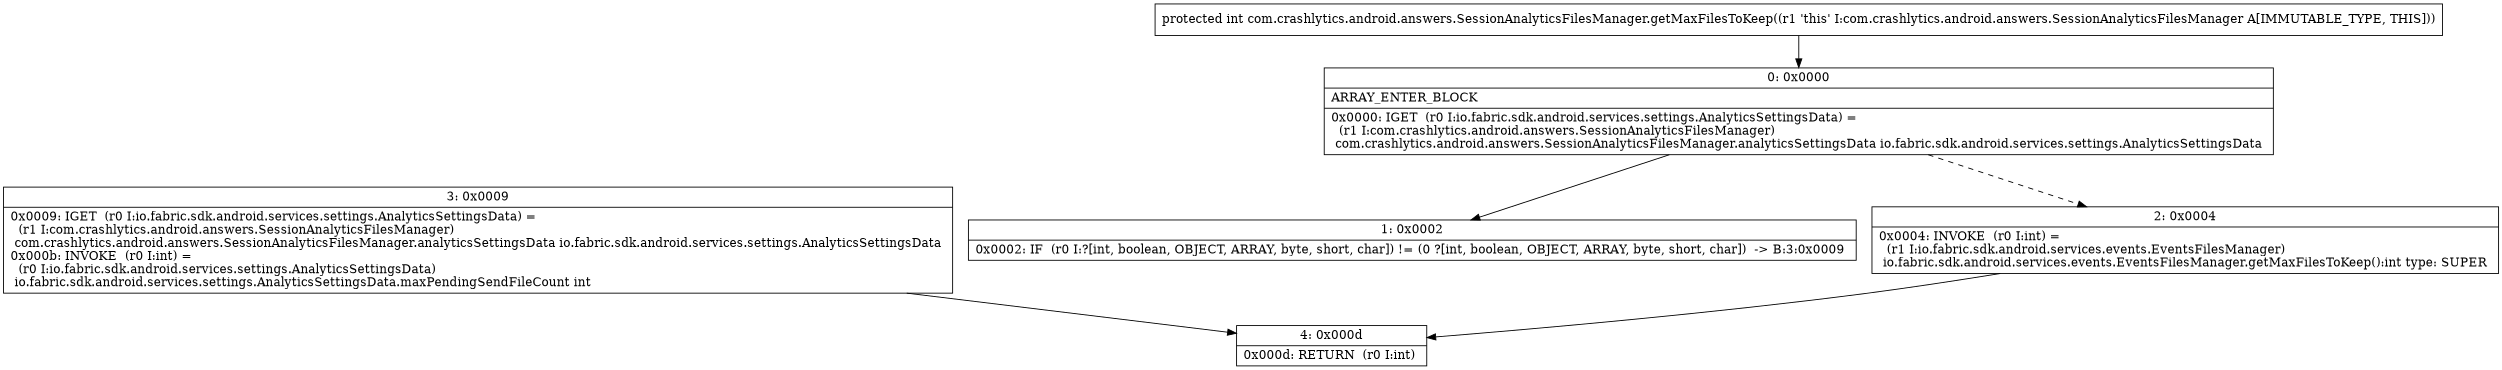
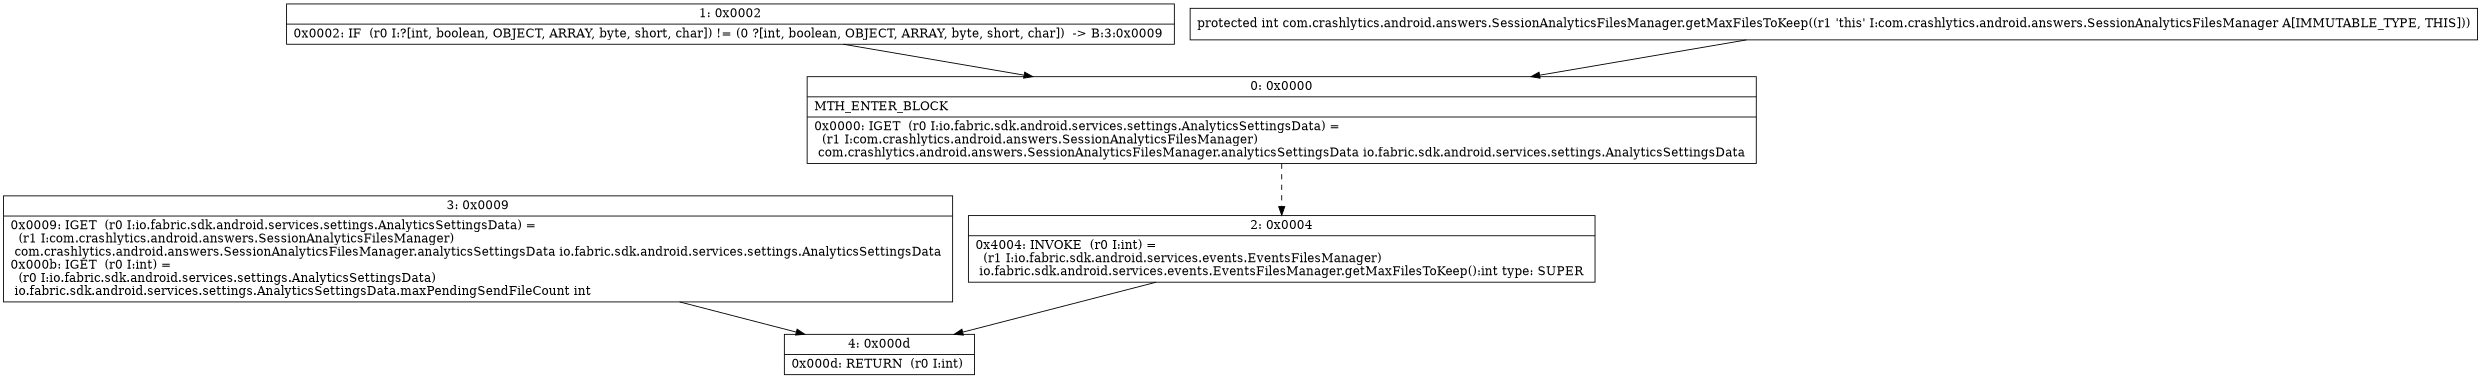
(1405, 98) -> (882, 106)
(1574, 186) -> (934, 60)
(1972, 237) -> (1068, 245)
(103, 256) -> (93, 265)
